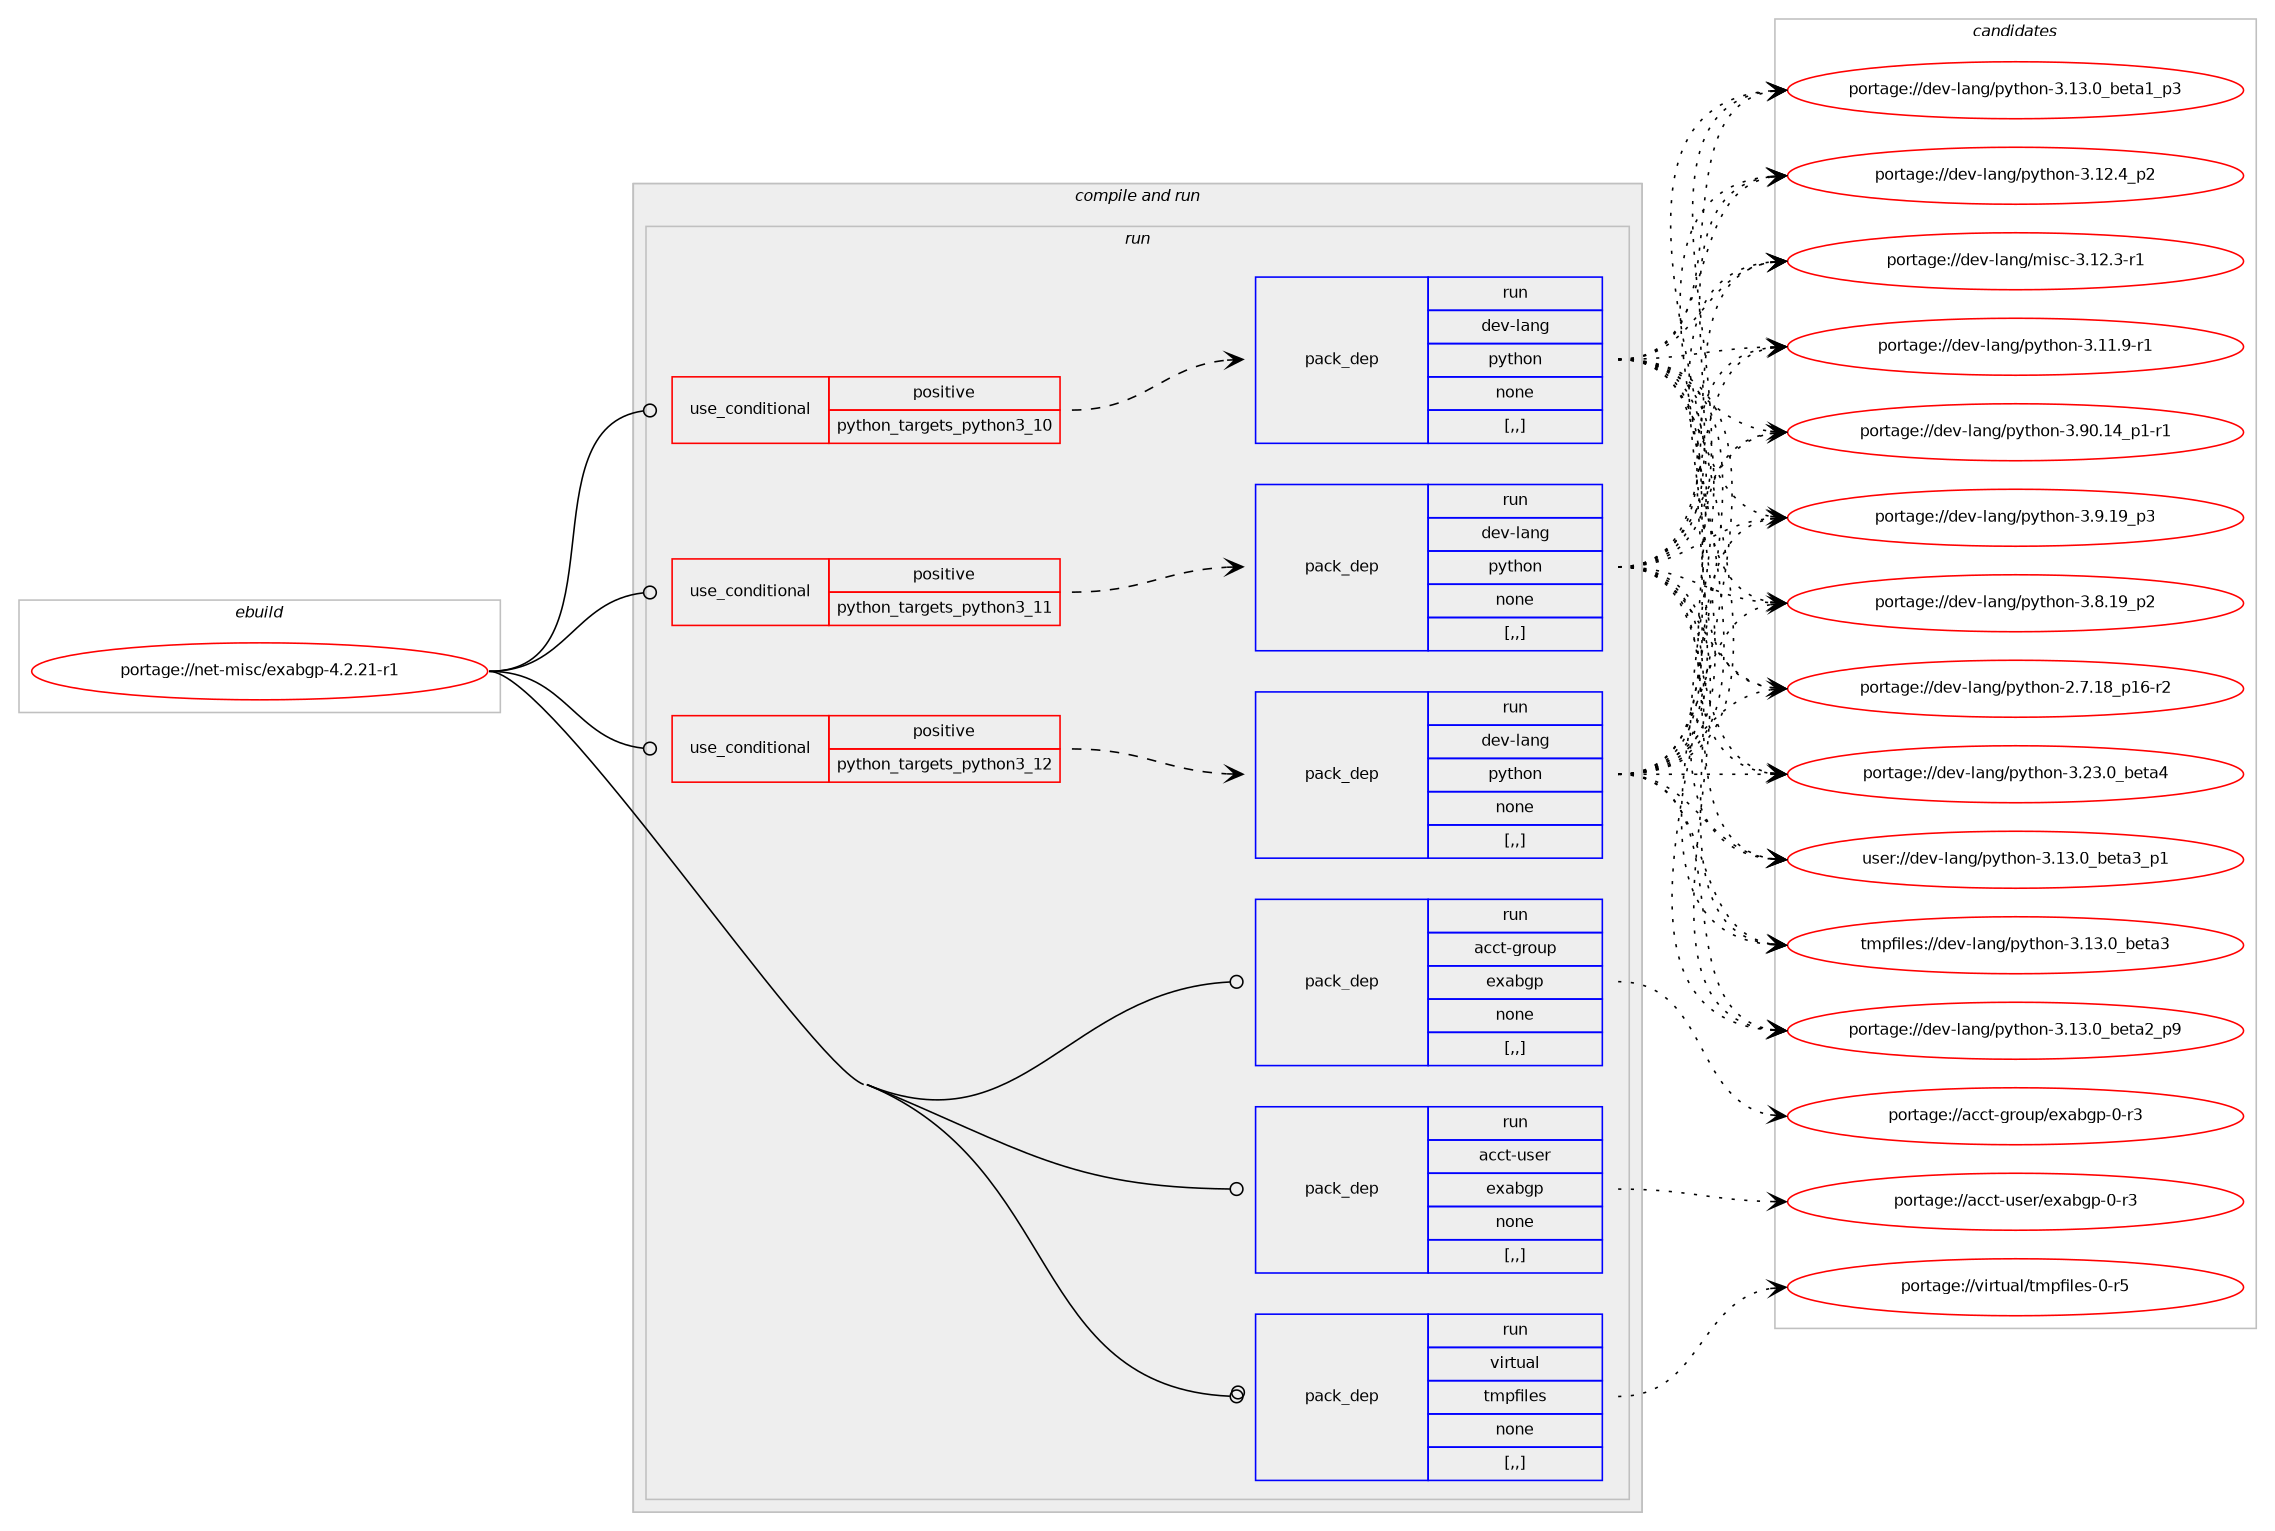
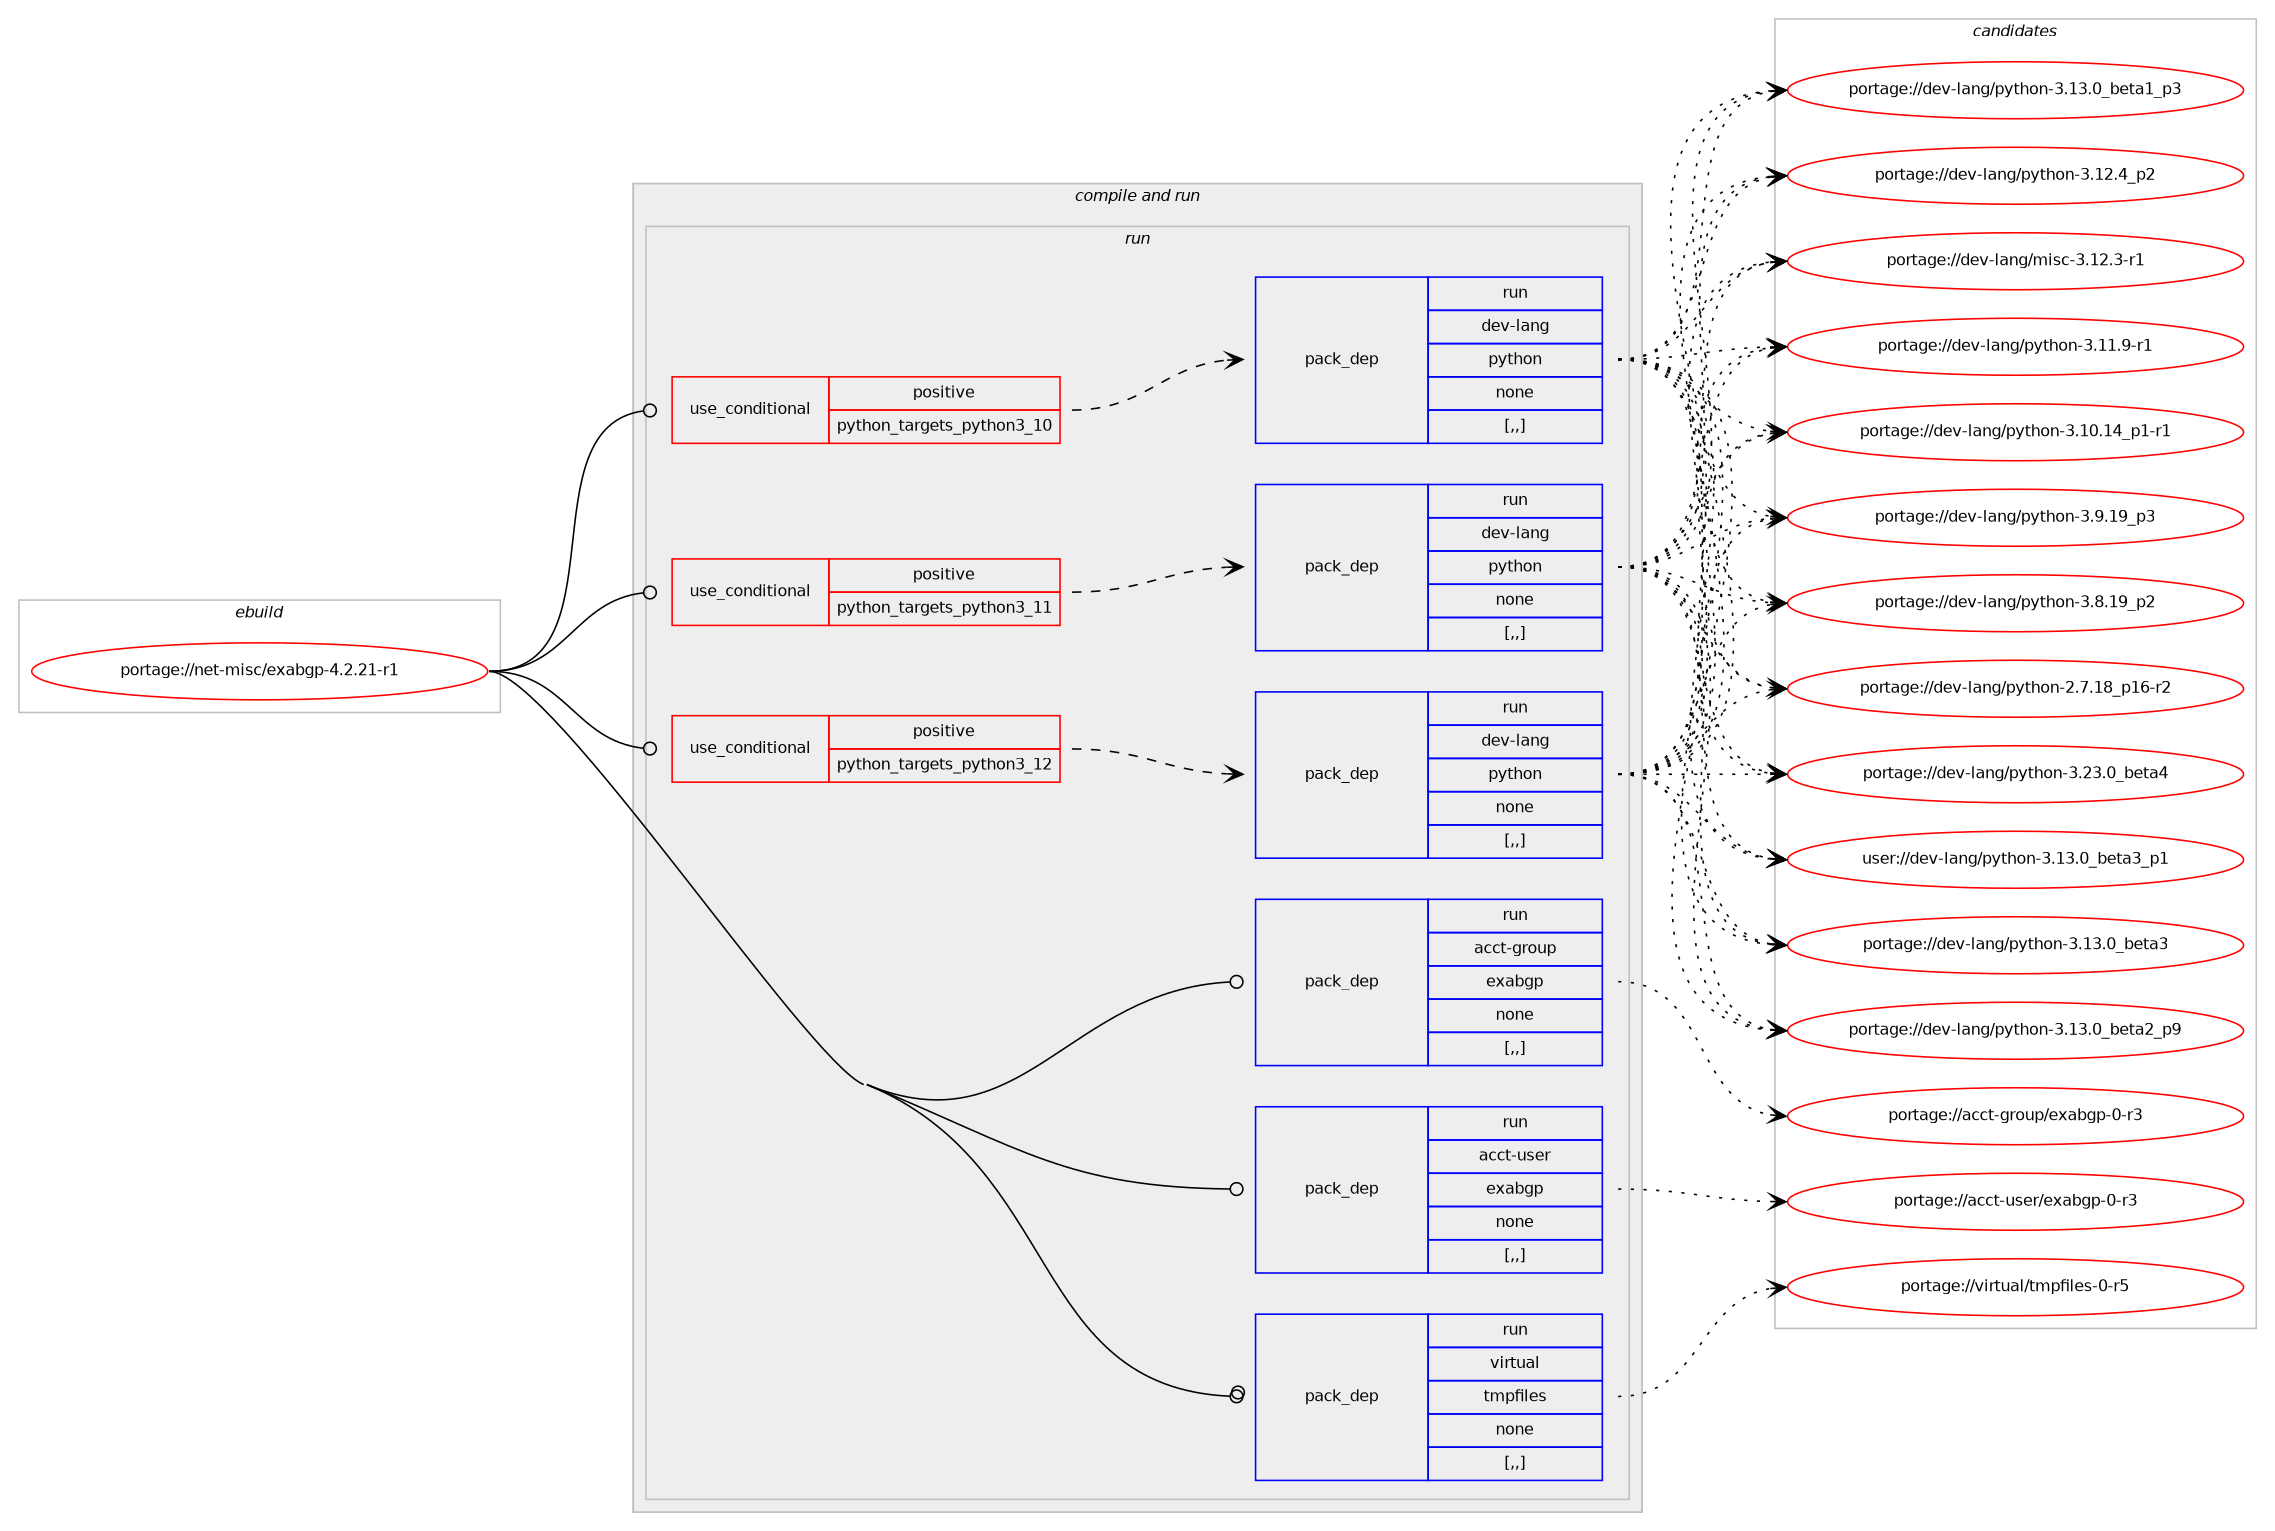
(2016, 432) -> (2016, 432)
(2016, 945) -> (2016, 945)
